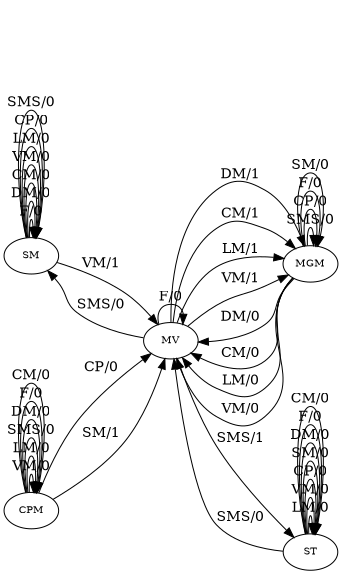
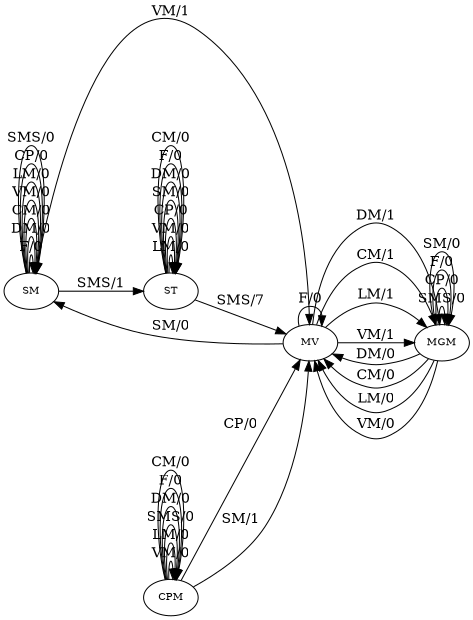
(101, 305) -> (171, 326)
(220, 452) -> (96, 291)
(241, 517) -> (241, 301)
